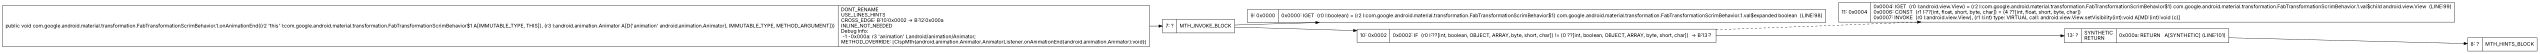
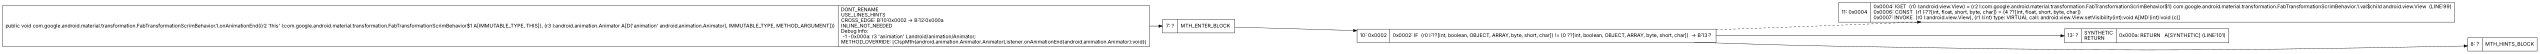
(1537, 16) -> none
(1206, 26) -> (1206, 26)
(2346, 41) -> (2079, 50)
